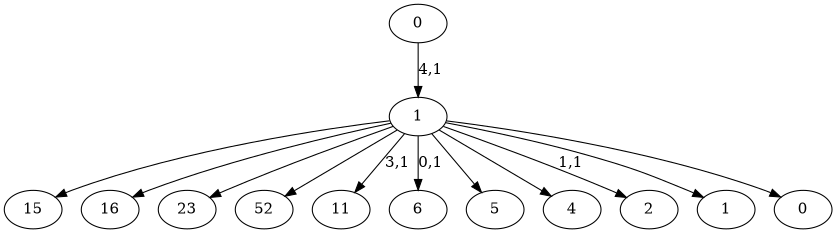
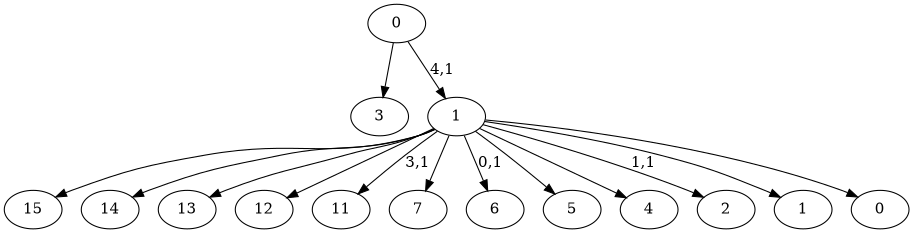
none -> (380, 117)
(110, 210) -> (110, 210)
(187, 210) -> (187, 210)
(264, 210) -> (264, 210)
none -> (418, 210)
